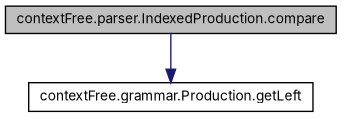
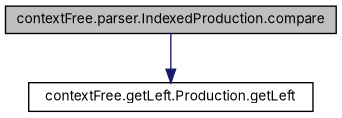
(171, 97) -> (171, 97)
